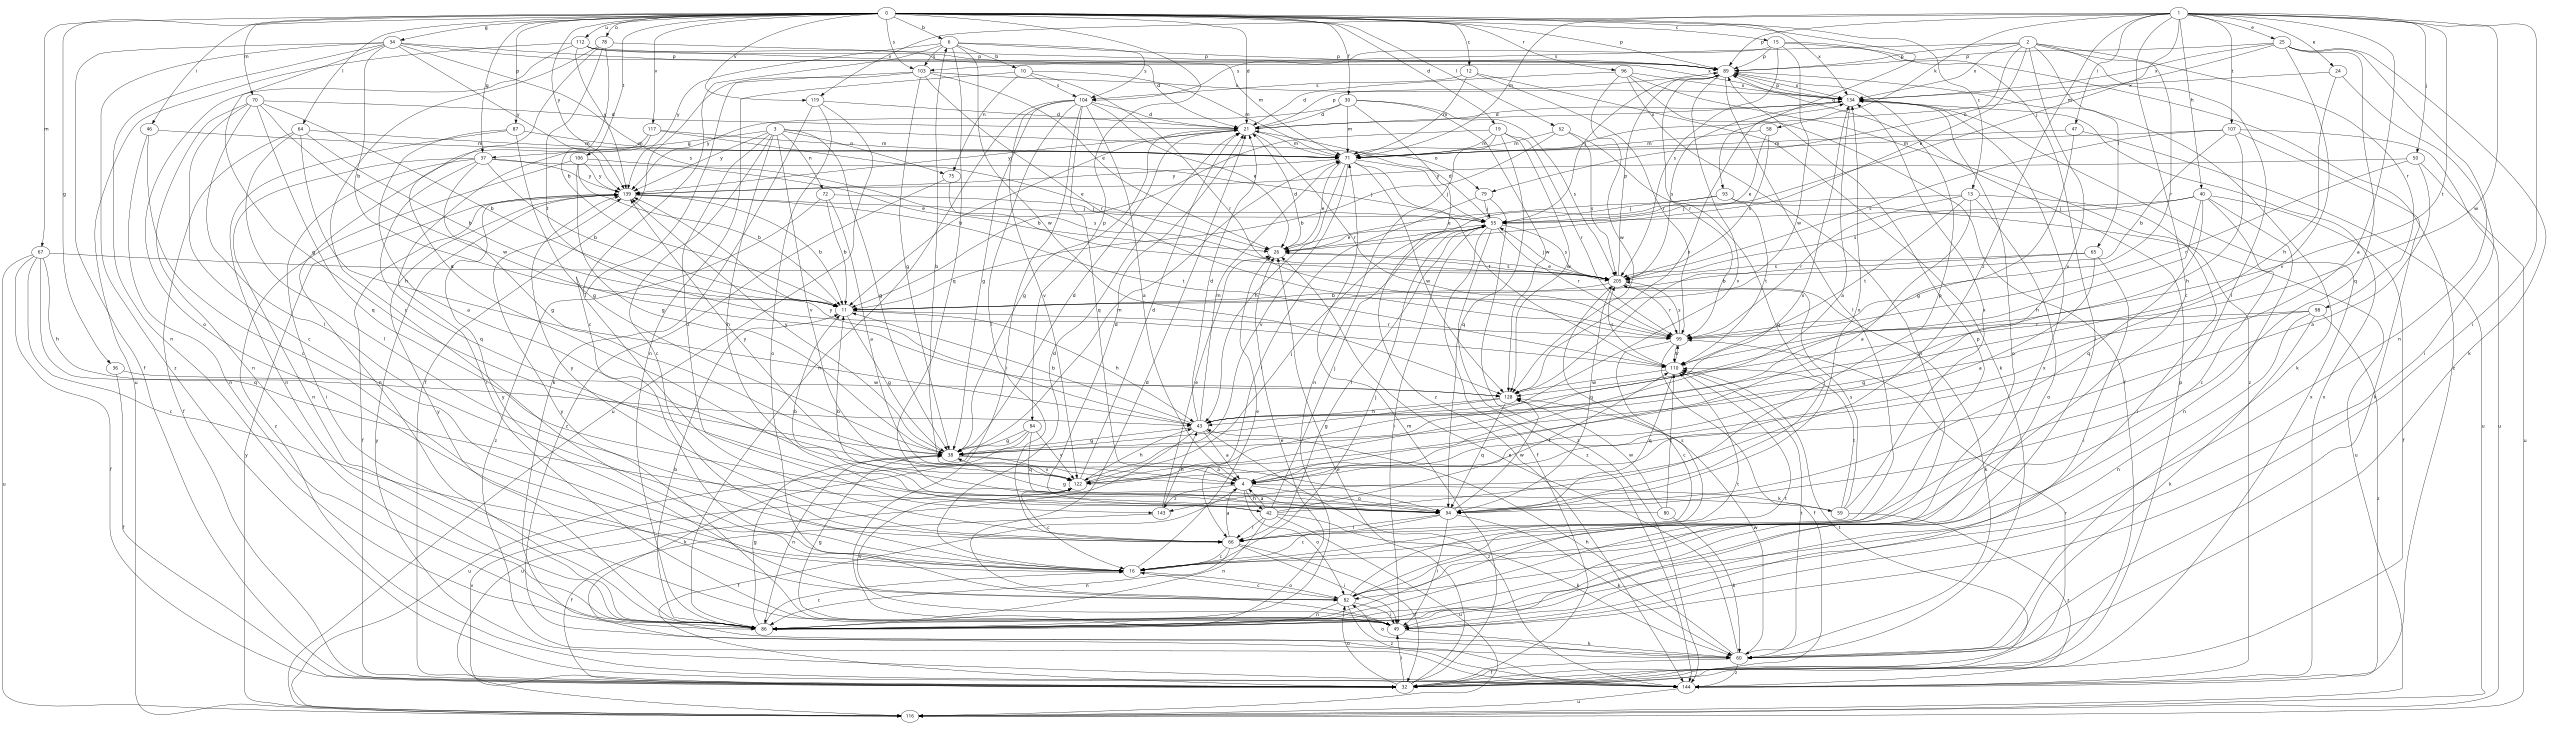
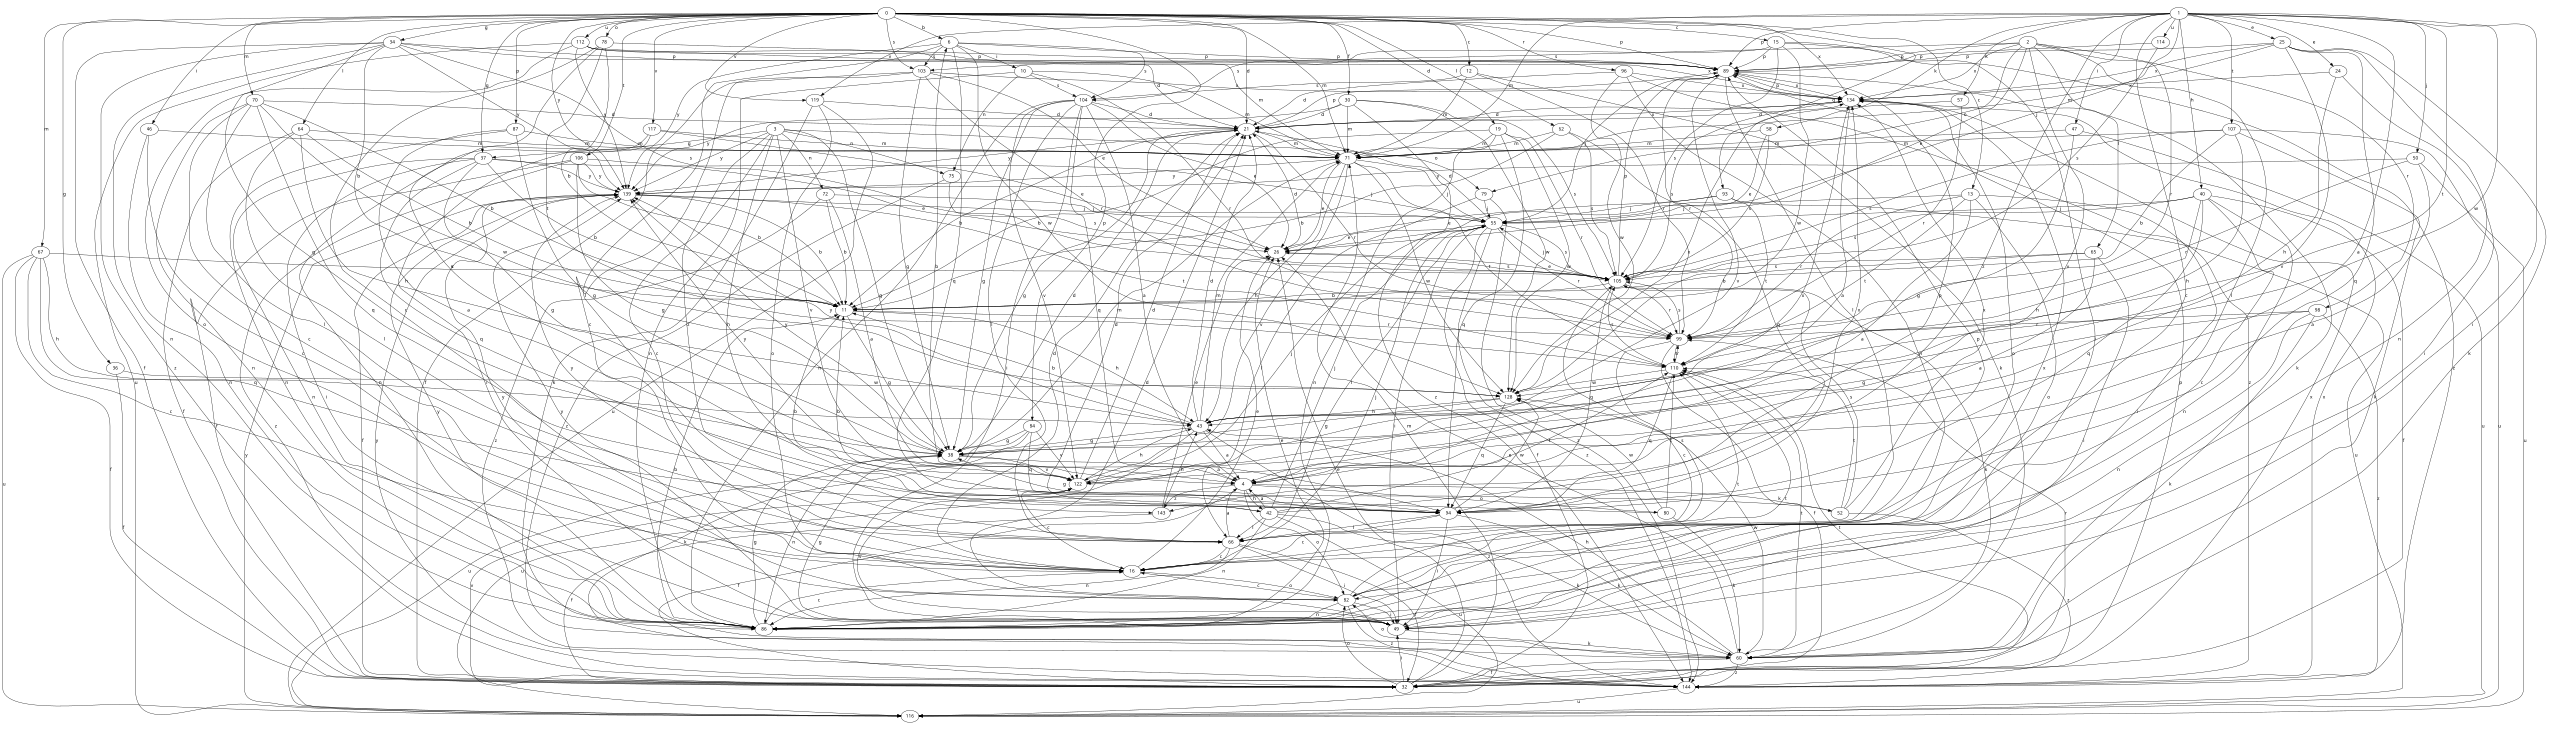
none -> (1203, 22)
none -> (2161, 42)
(997, 57) -> (997, 57)
none -> (1960, 100)
(1617, 281) -> (1617, 281)
(1349, 499) -> (1463, 499)
(1840, 513) -> (1840, 513)
(2129, 541) -> (355, 661)
